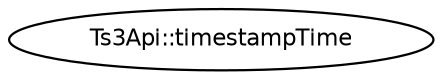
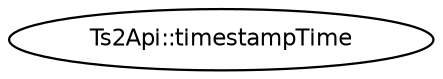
(221, 40) -> (221, 40)
